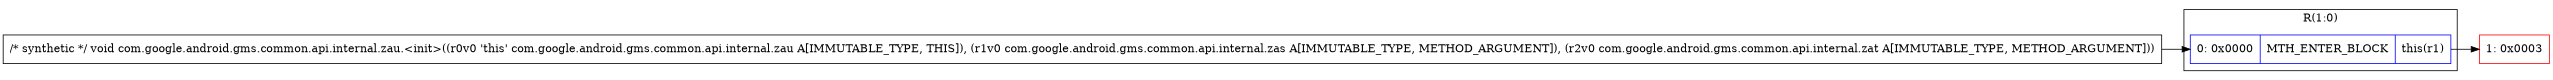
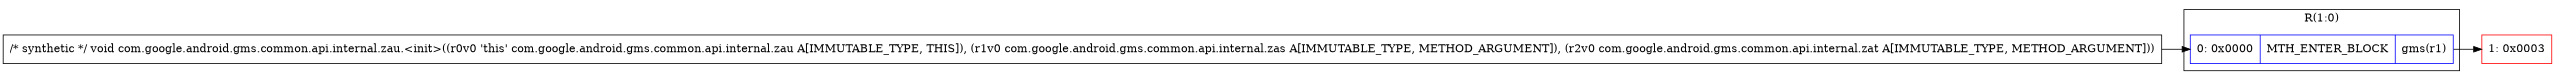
(2423, 49) -> (2424, 49)
